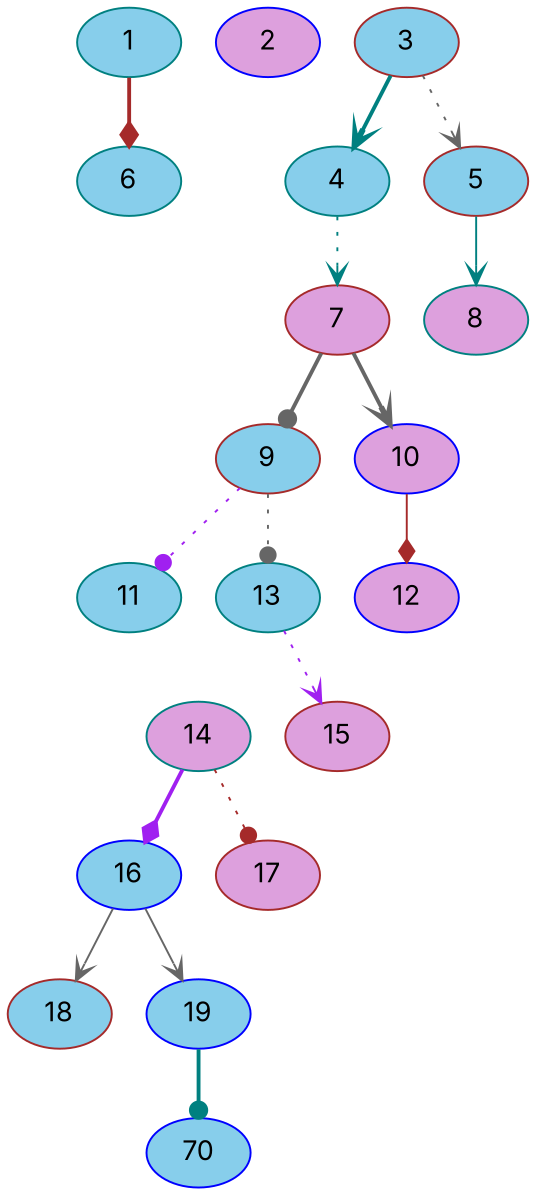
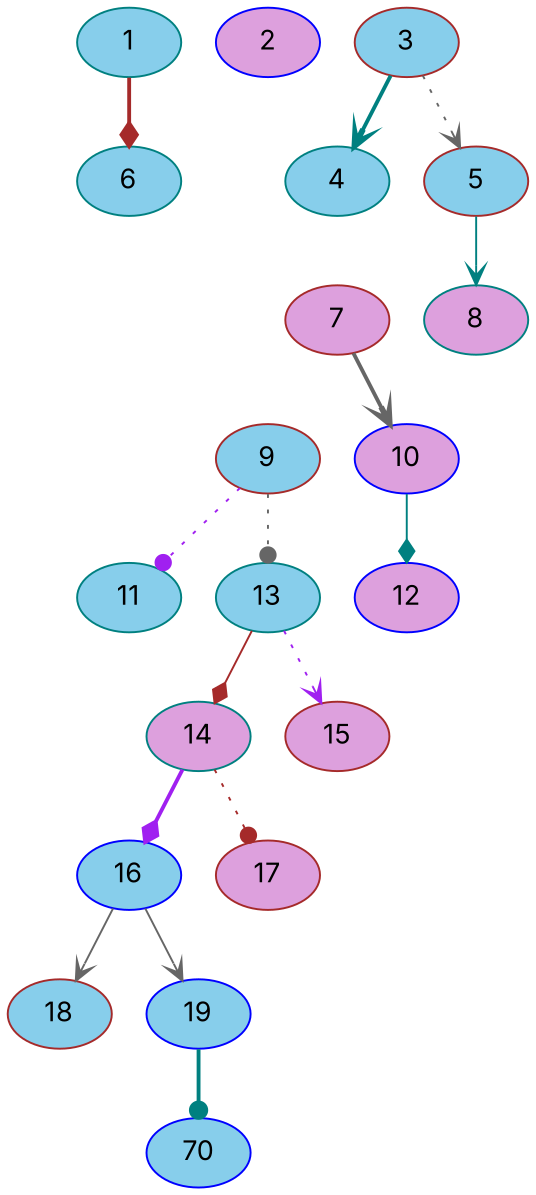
(337, 241) -> none
(306, 382) -> none
(407, 517) -> (407, 517)
none -> (239, 657)
